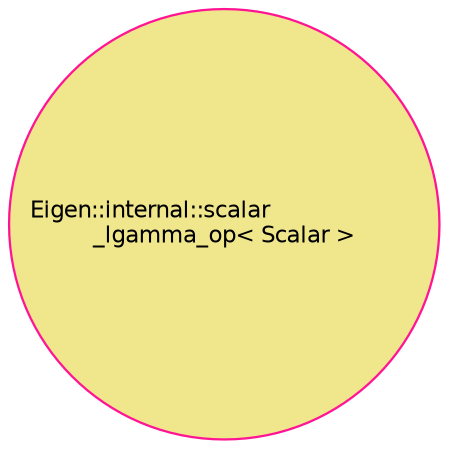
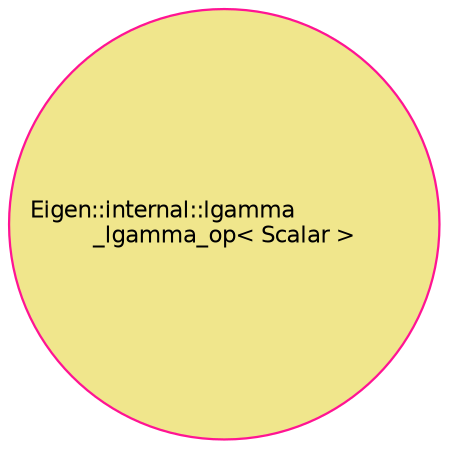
(224, 224) -> (224, 224)
